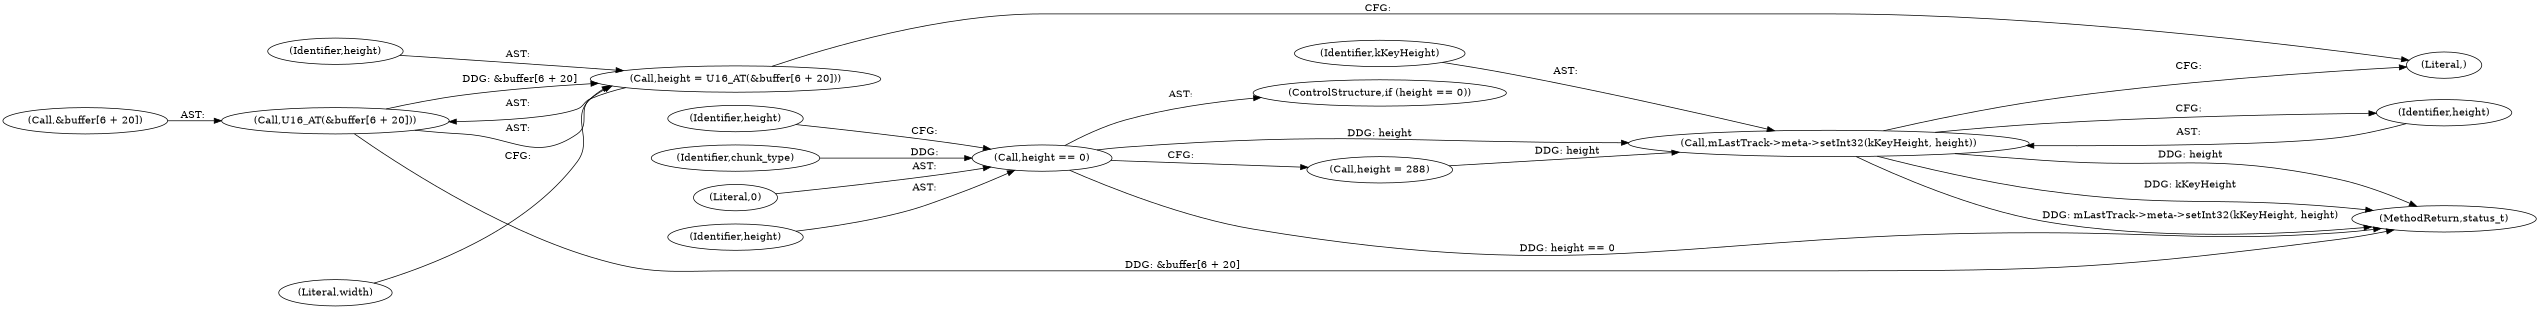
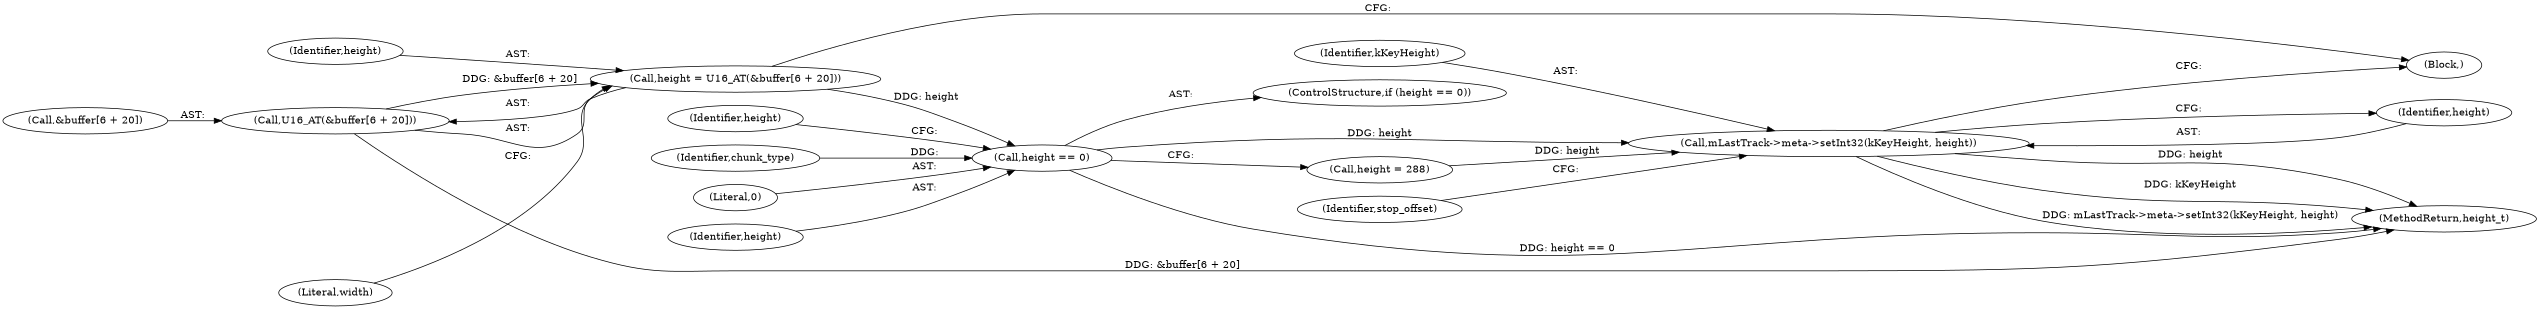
(2444, 65) -> (2444, 65)
none -> (920, 109)
none -> (1380, 209)
(2444, 219) -> (2444, 219)
